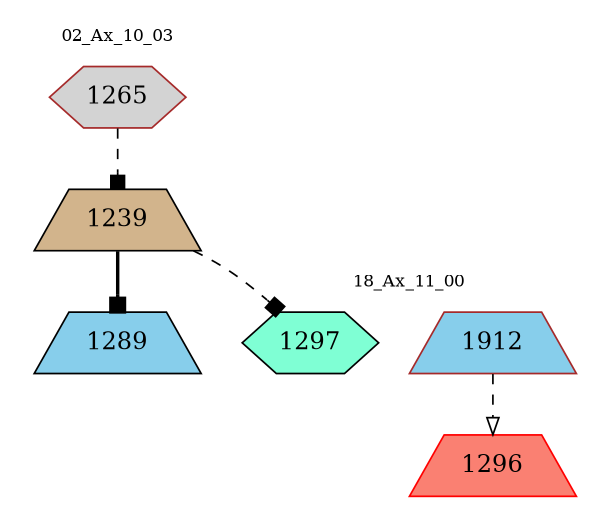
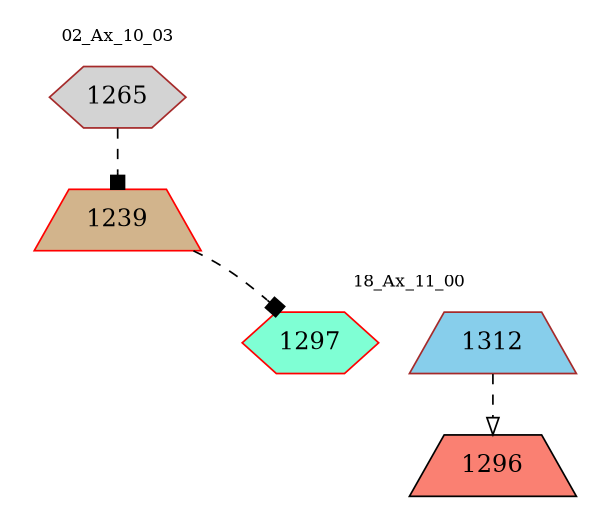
(118, 220) -> (118, 220)
(118, 343) -> none
(310, 343) -> (310, 343)
(493, 343) -> (493, 343)
(493, 466) -> (493, 466)
